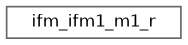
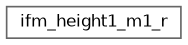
(94, 22) -> (94, 22)
